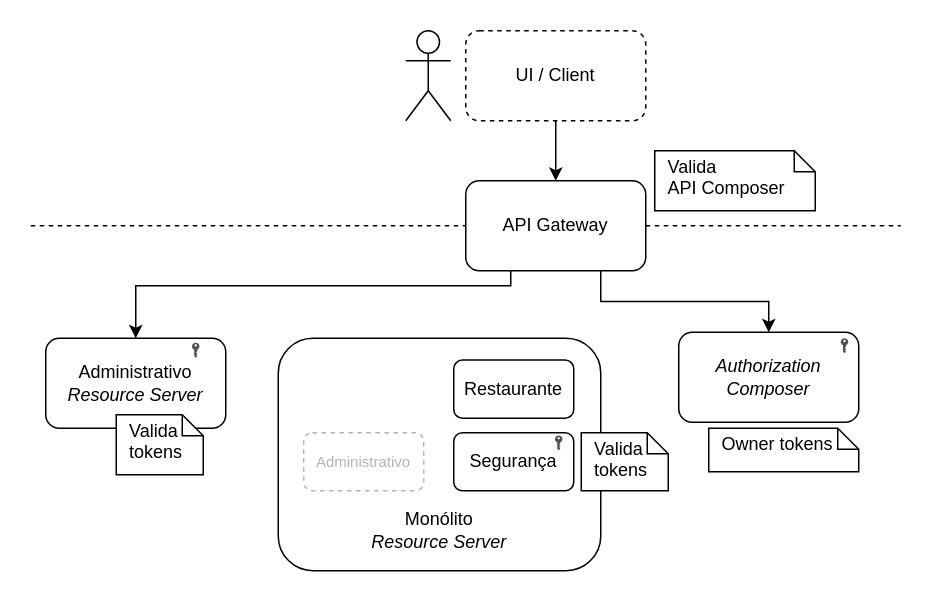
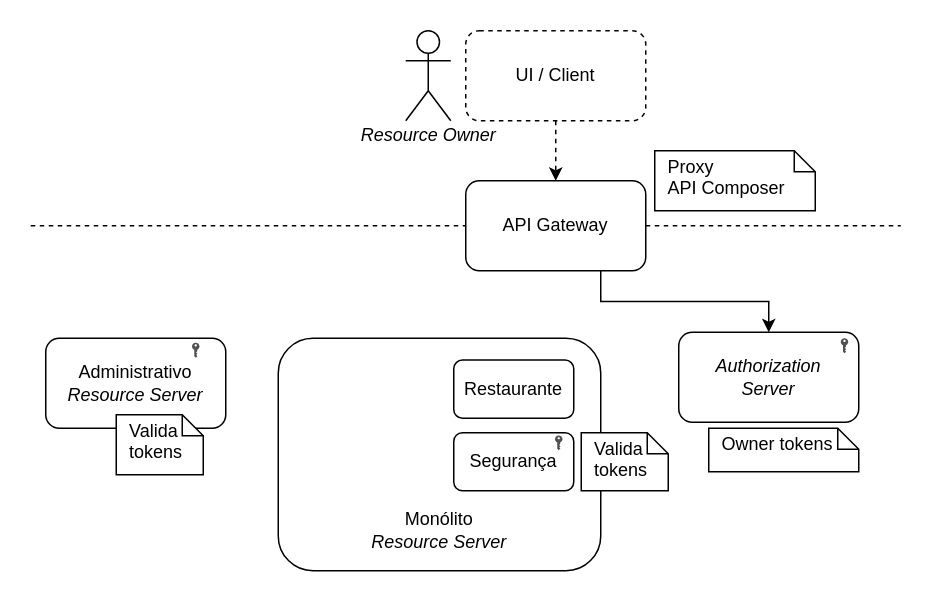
none -> (428, 136)
(556, 145) -> (556, 145)
(726, 178) -> (726, 178)
(310, 286) -> none
(769, 377) -> (769, 377)
(364, 462) -> none
